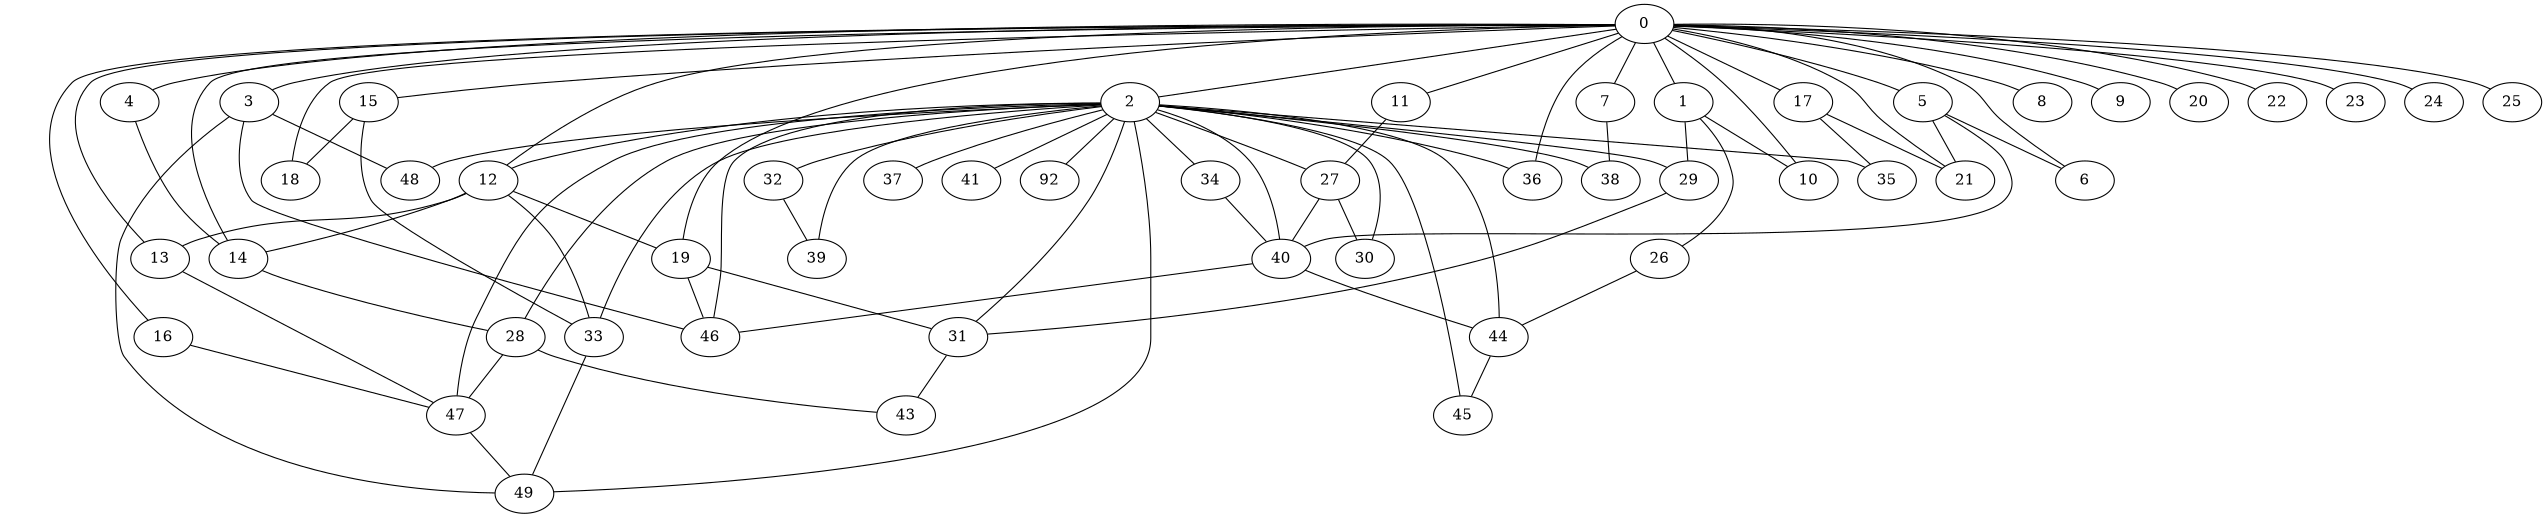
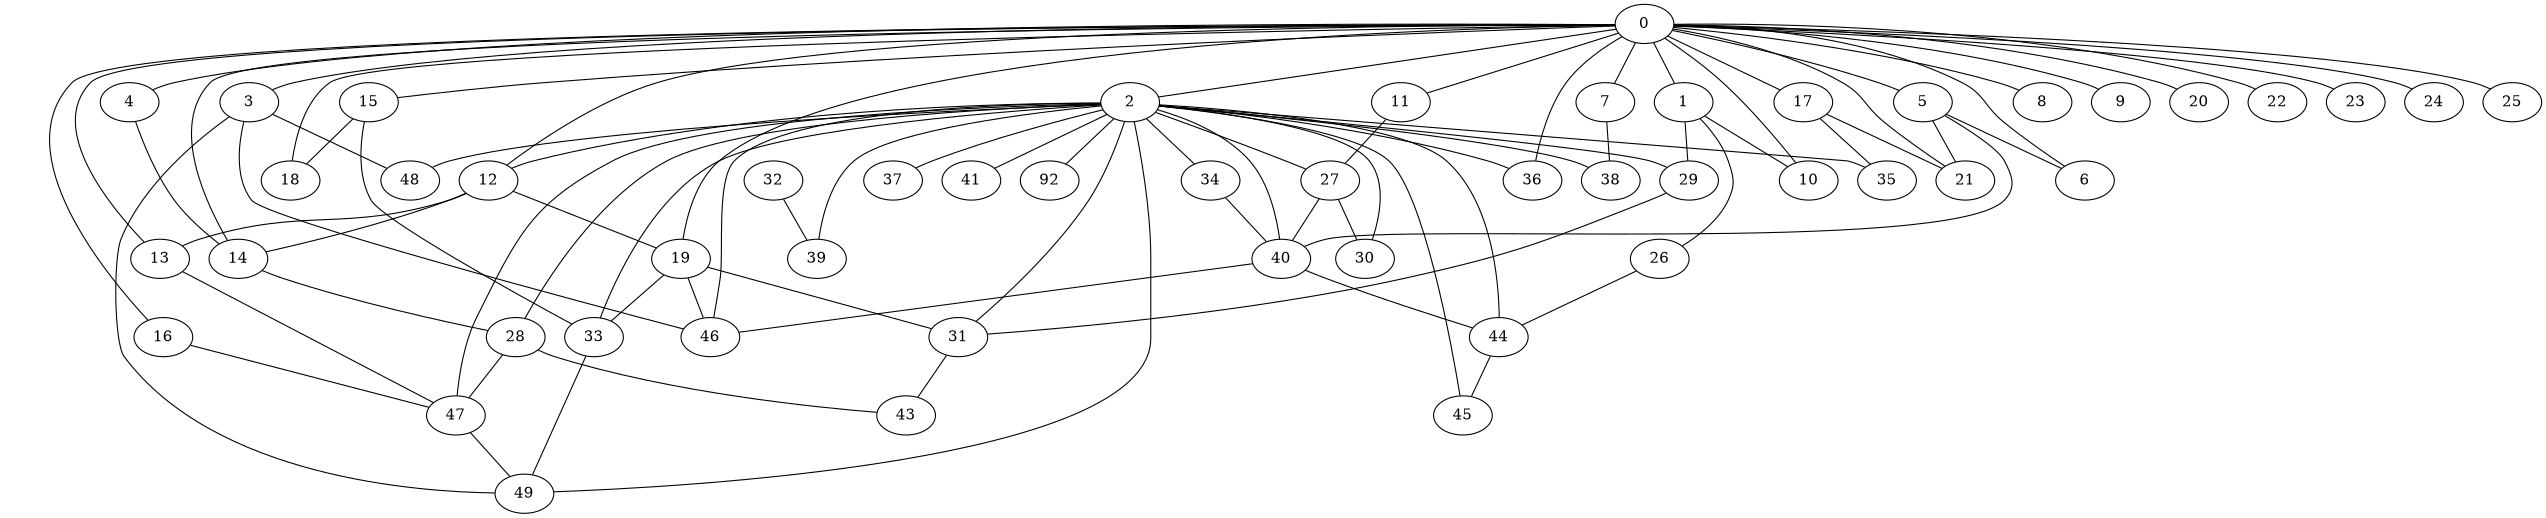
(948, 130) -> none
(560, 249) -> (637, 298)
